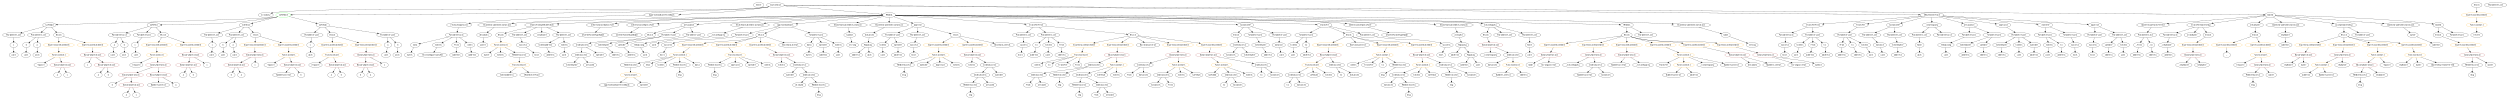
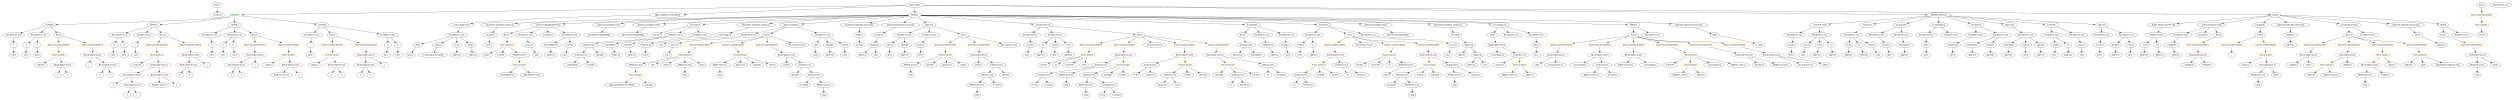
(521, 10) -> (217, 9)
